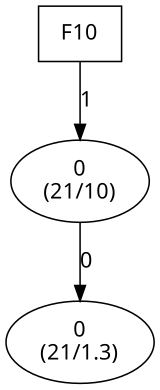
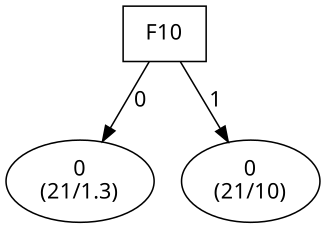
(80, 254) -> (130, 95)
